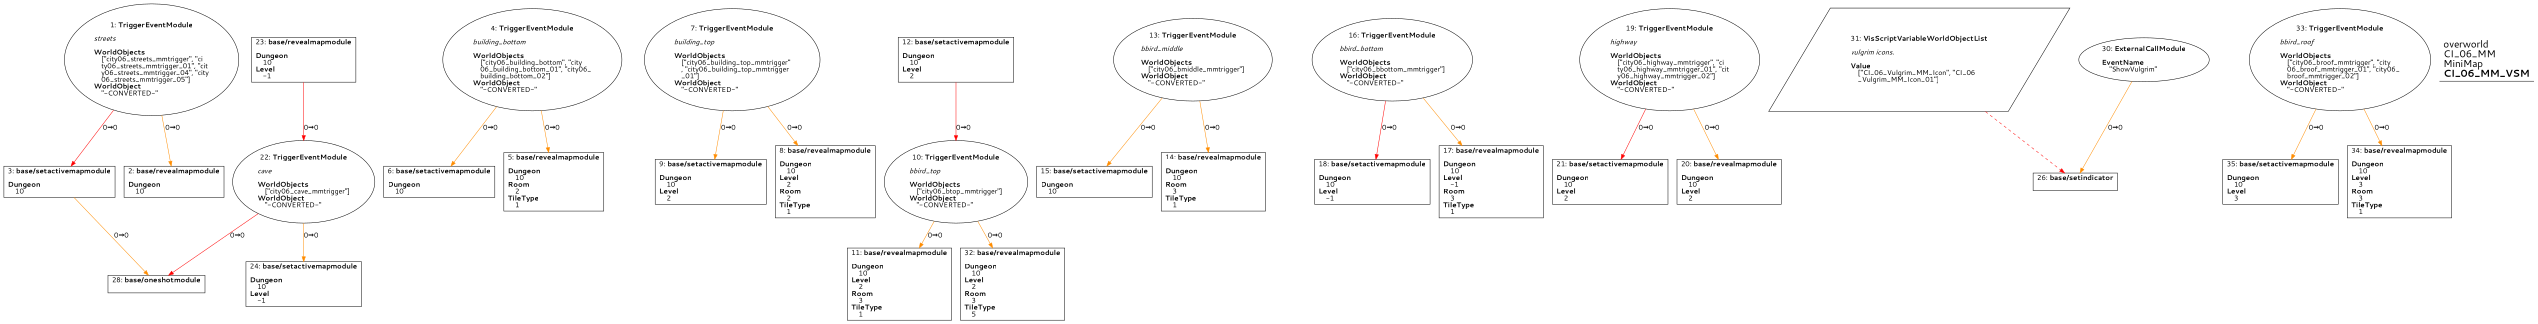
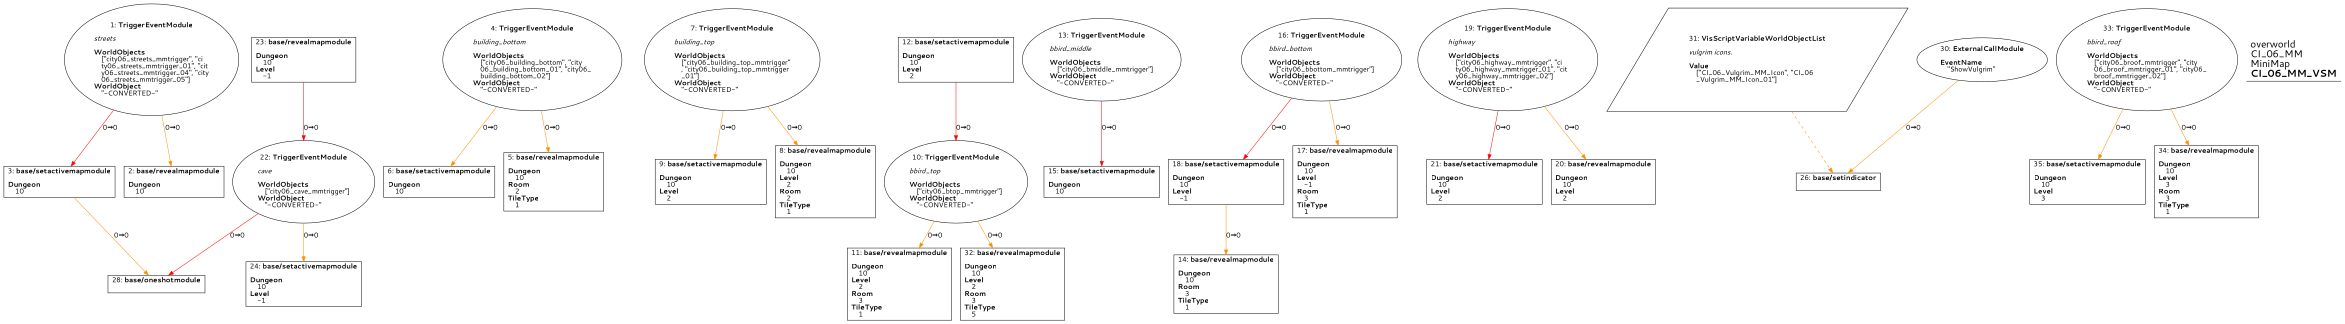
(1204, 124) -> (1226, 227)
(1136, 130) -> (1102, 131)
(2023, 141) -> (1811, 140)
